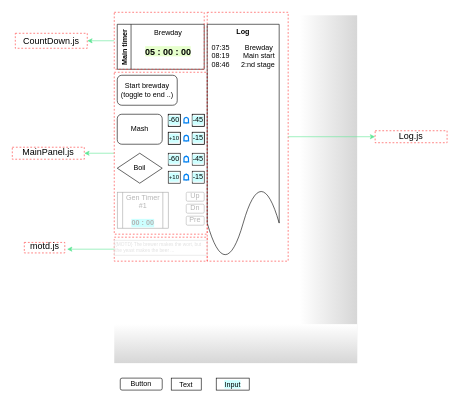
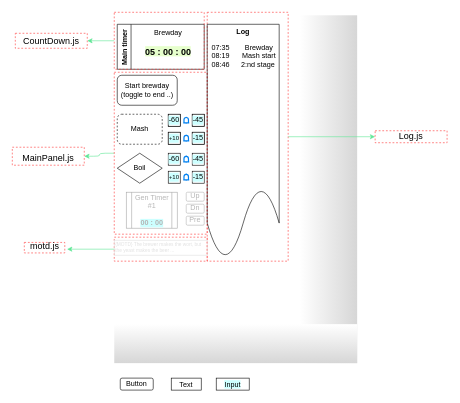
(258, 56) -> (258, 56)
(140, 129) -> (140, 129)
(48, 153) -> (48, 156)
(143, 210) -> (152, 210)
(141, 384) -> (137, 384)
